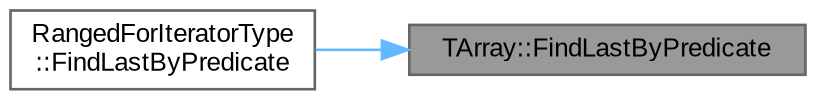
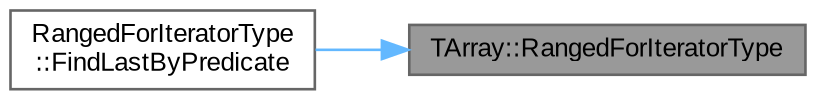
(607, 50) -> (607, 50)
